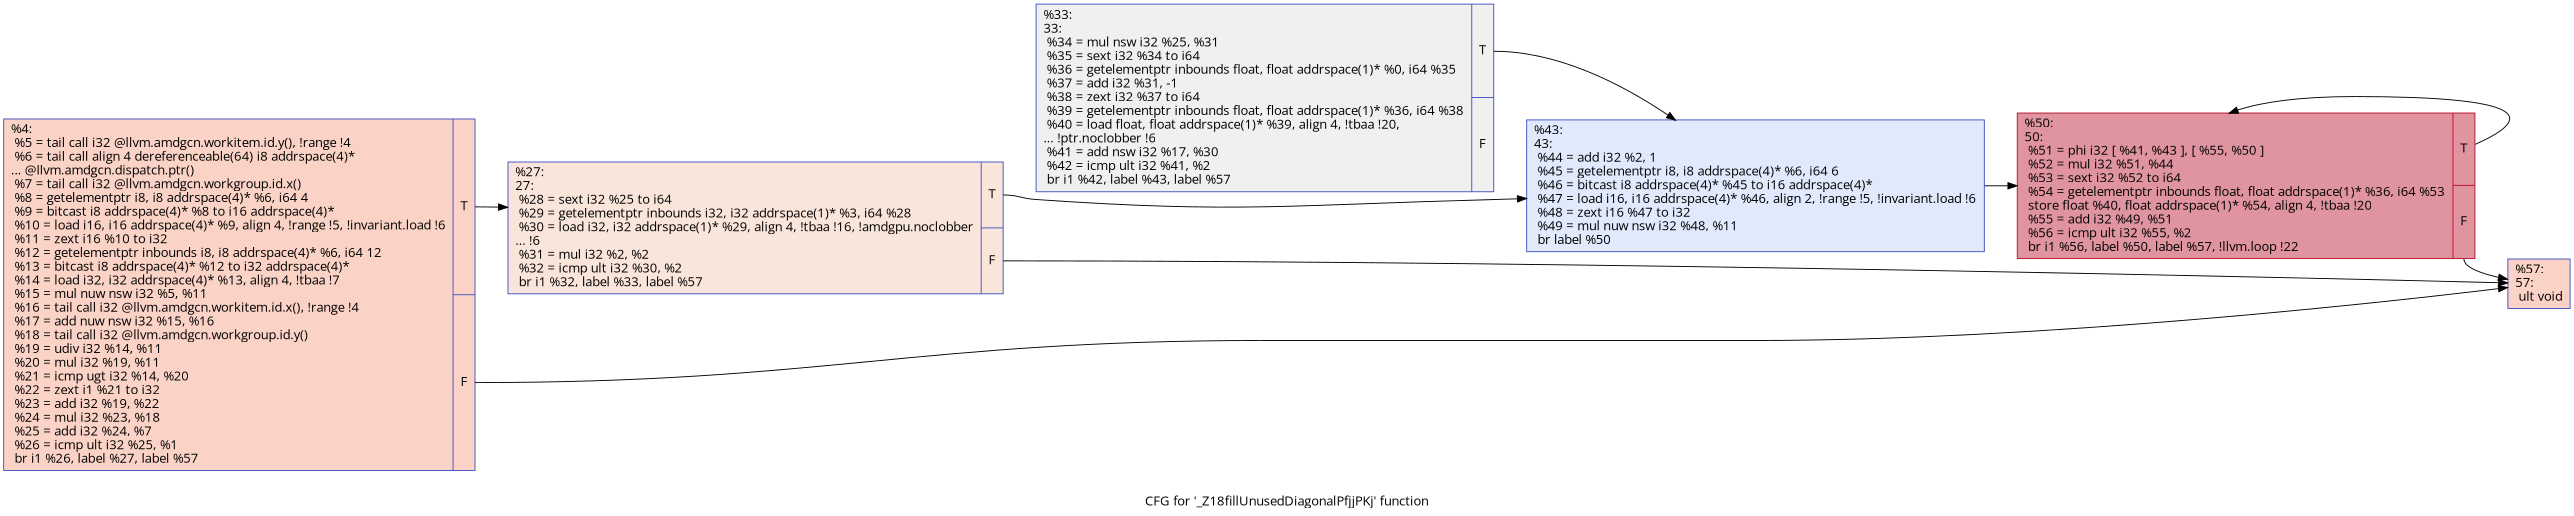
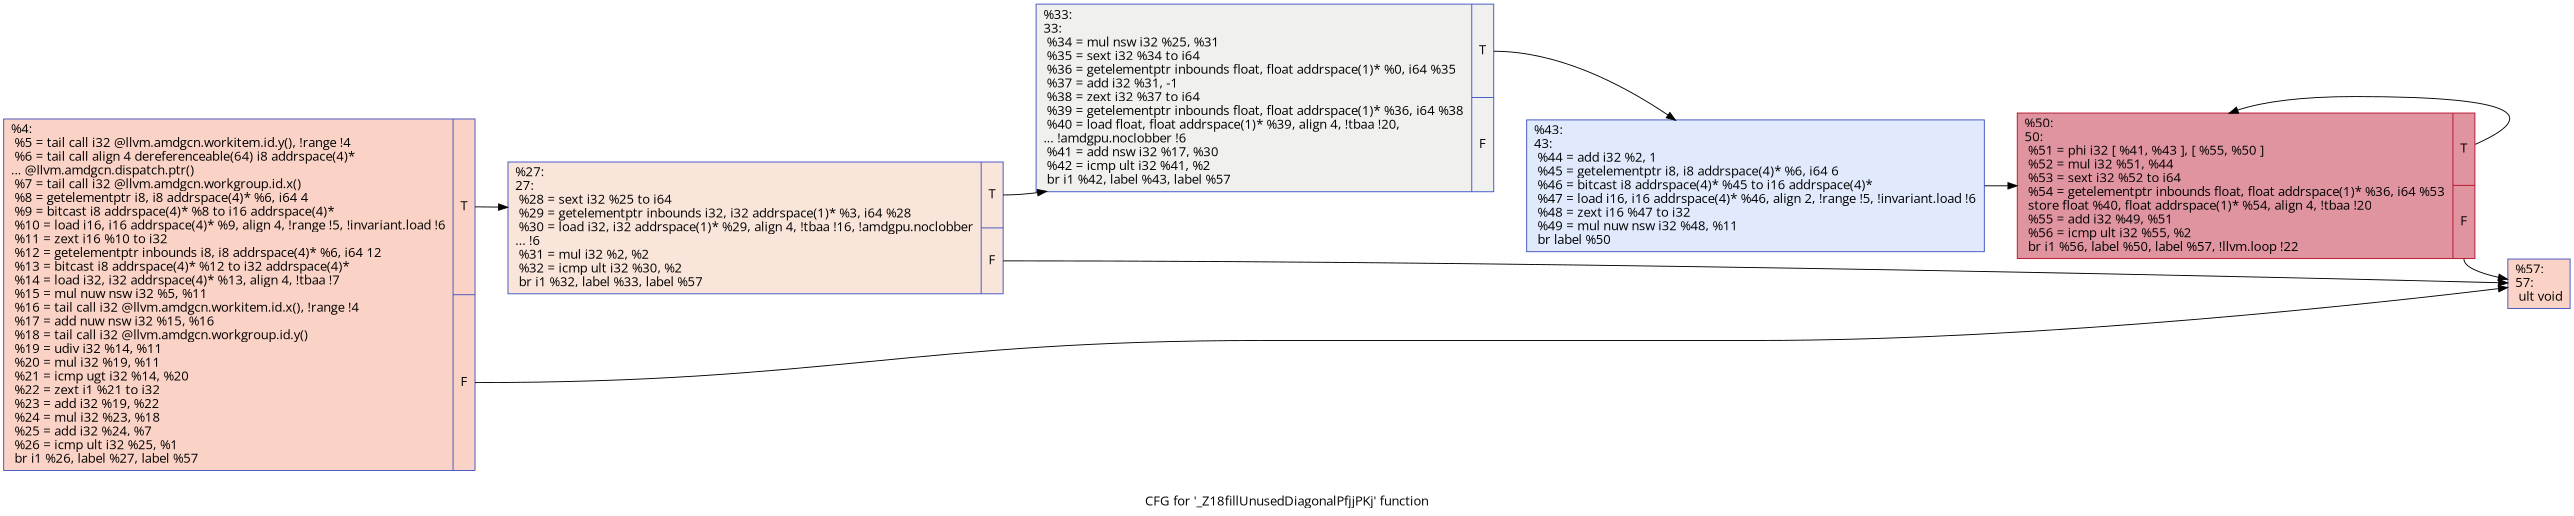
(1100, 139) -> (1115, 139)
(1260, 207) -> (1020, 194)
